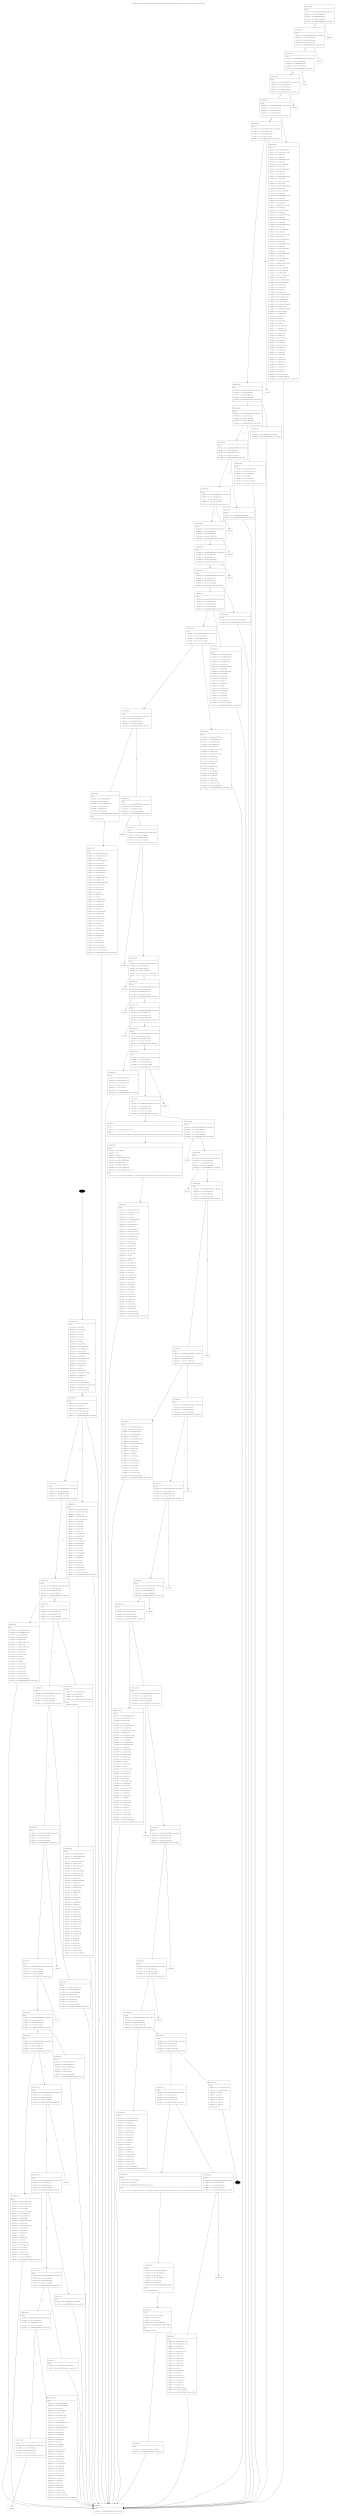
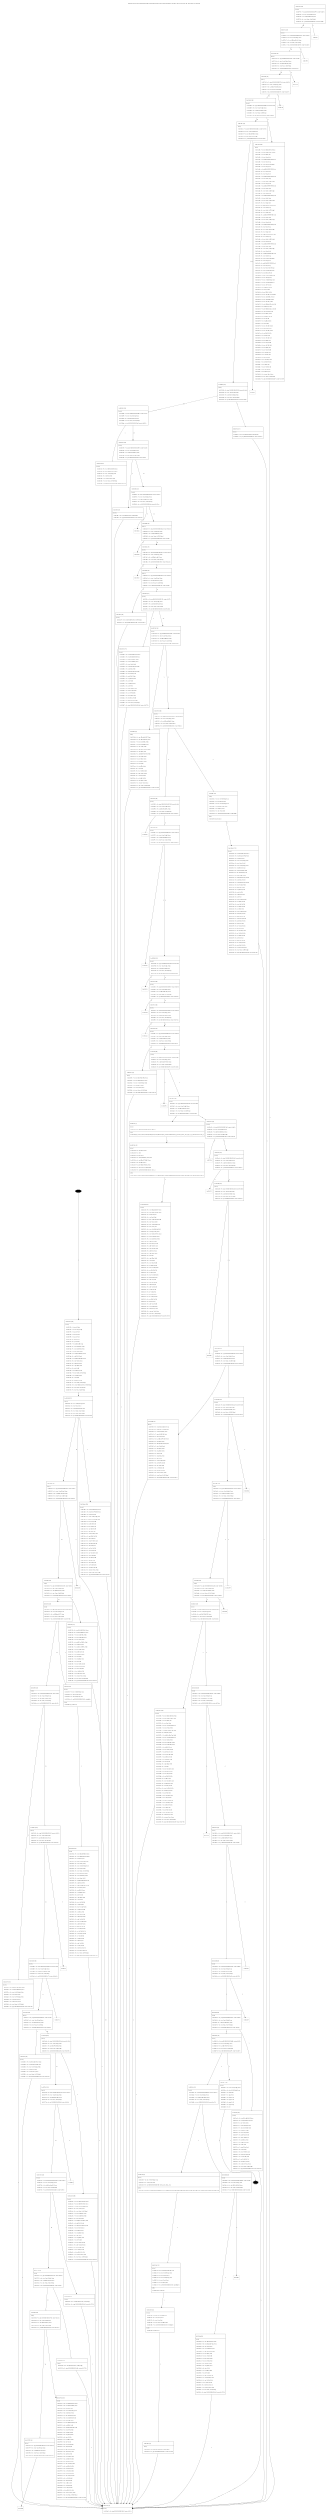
none -> (77, 1588)
